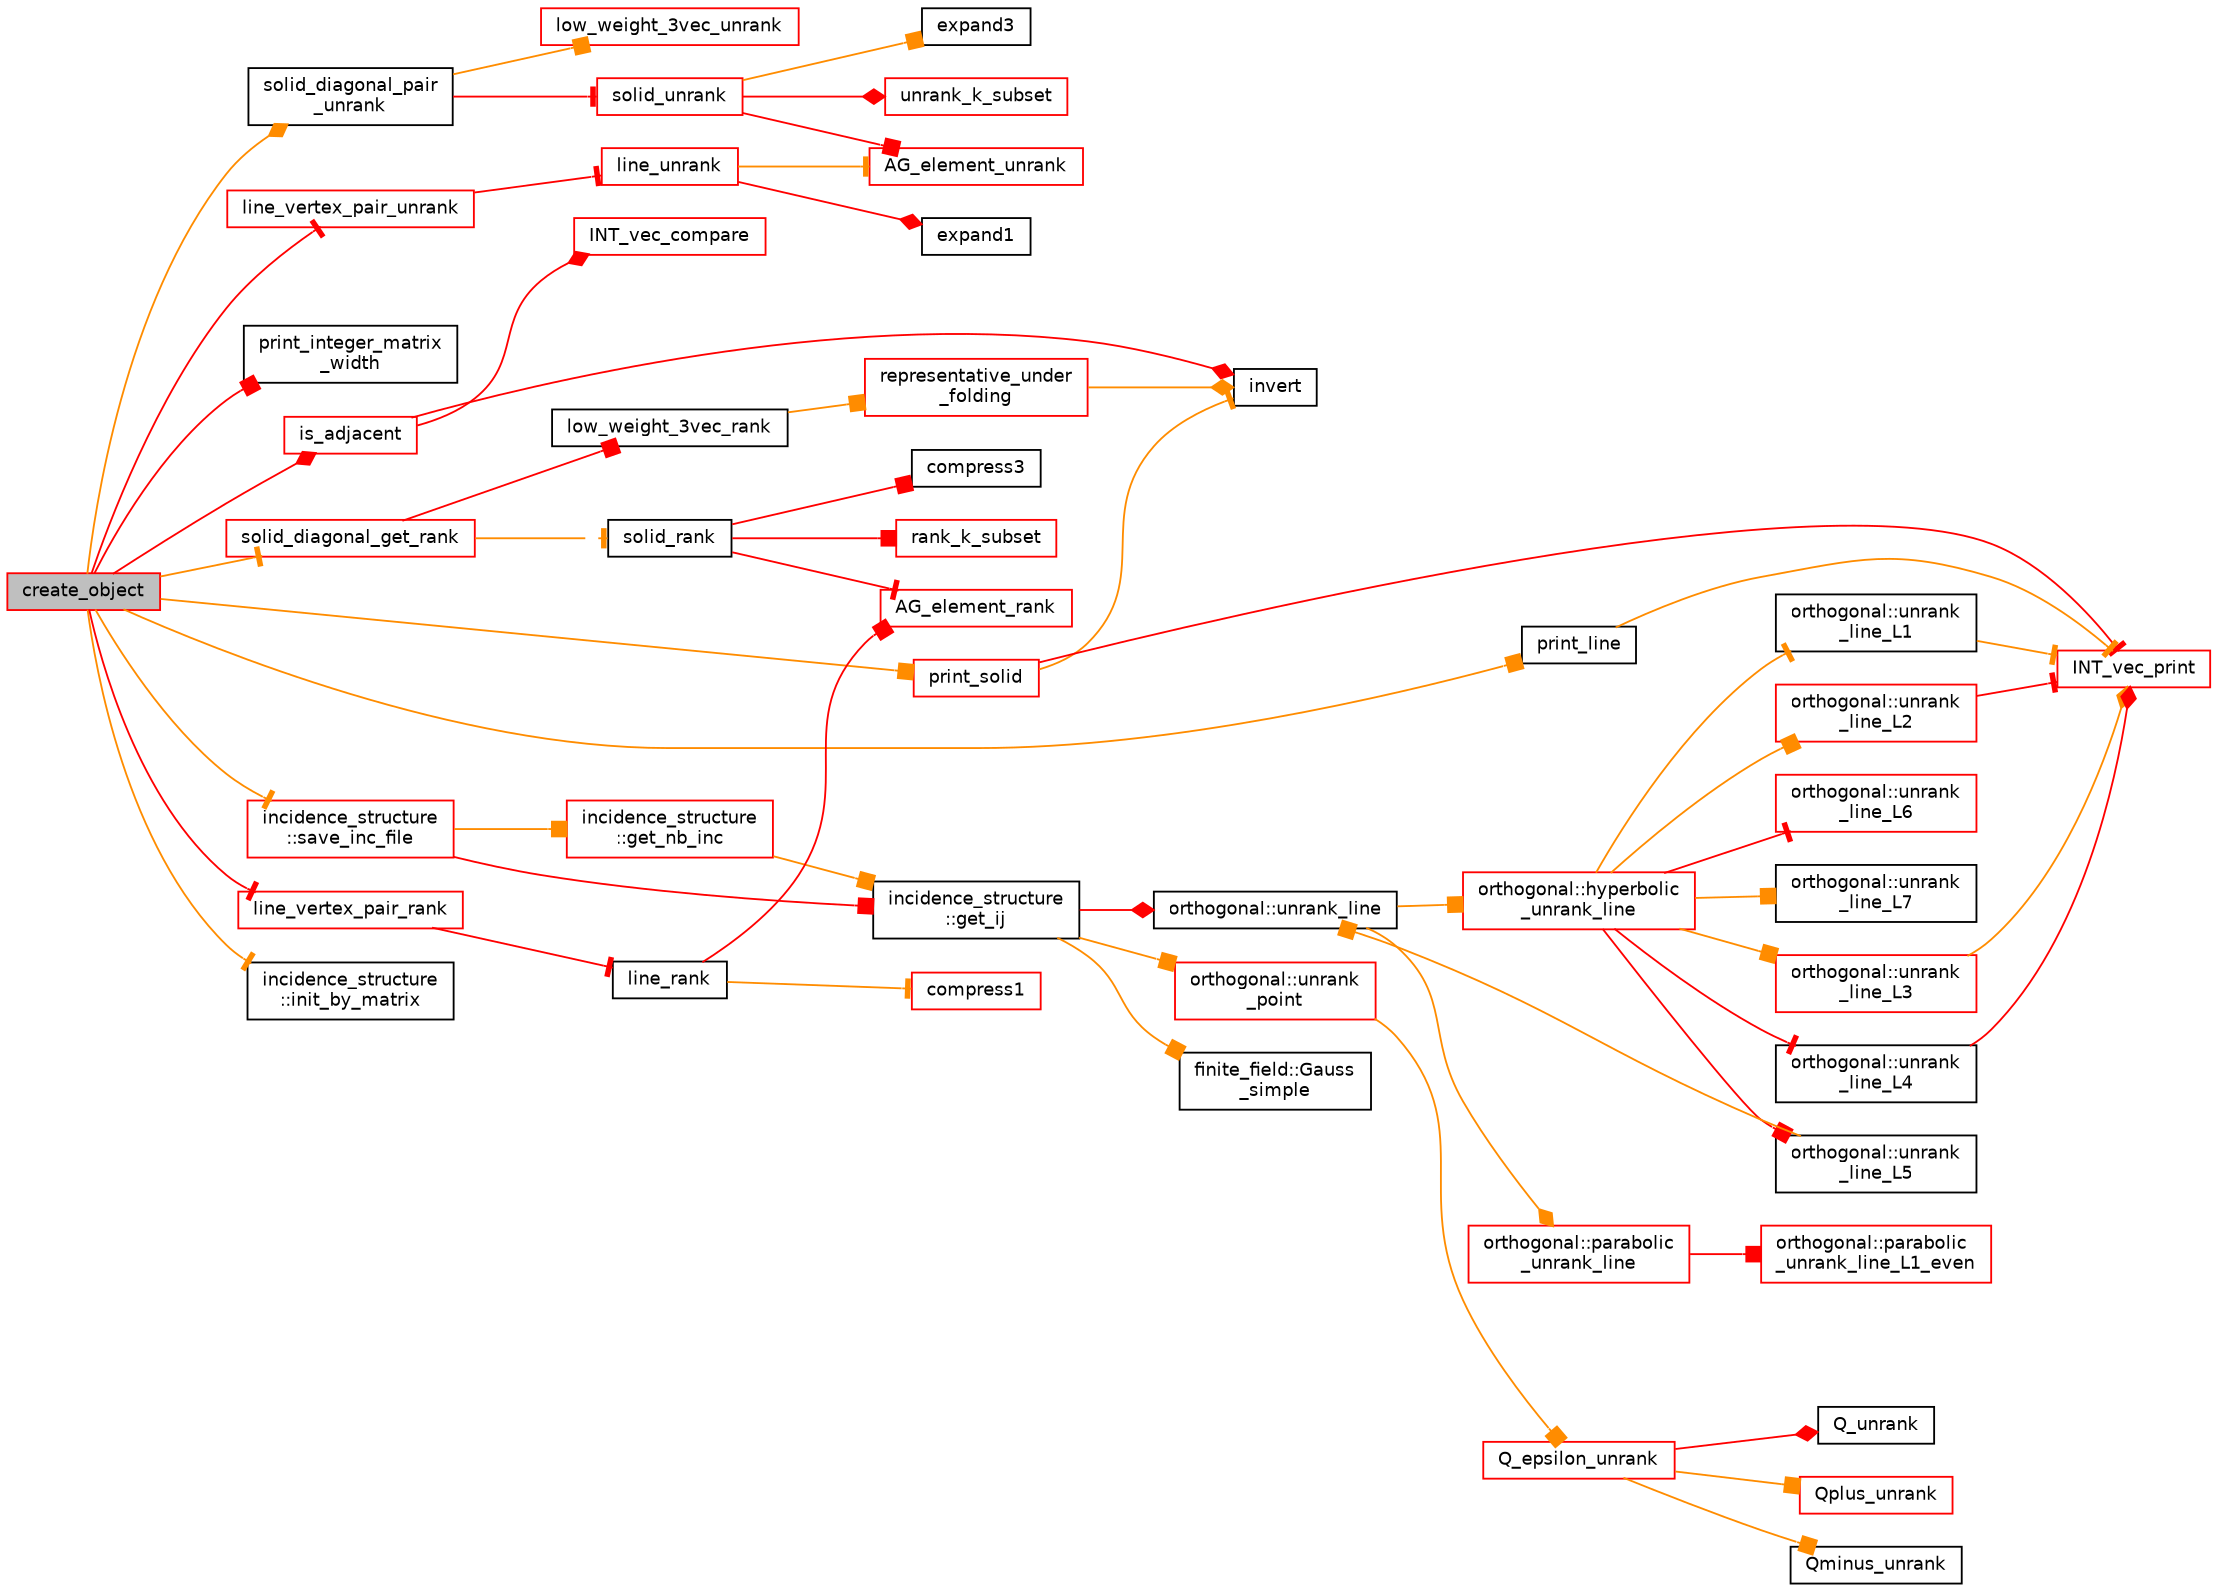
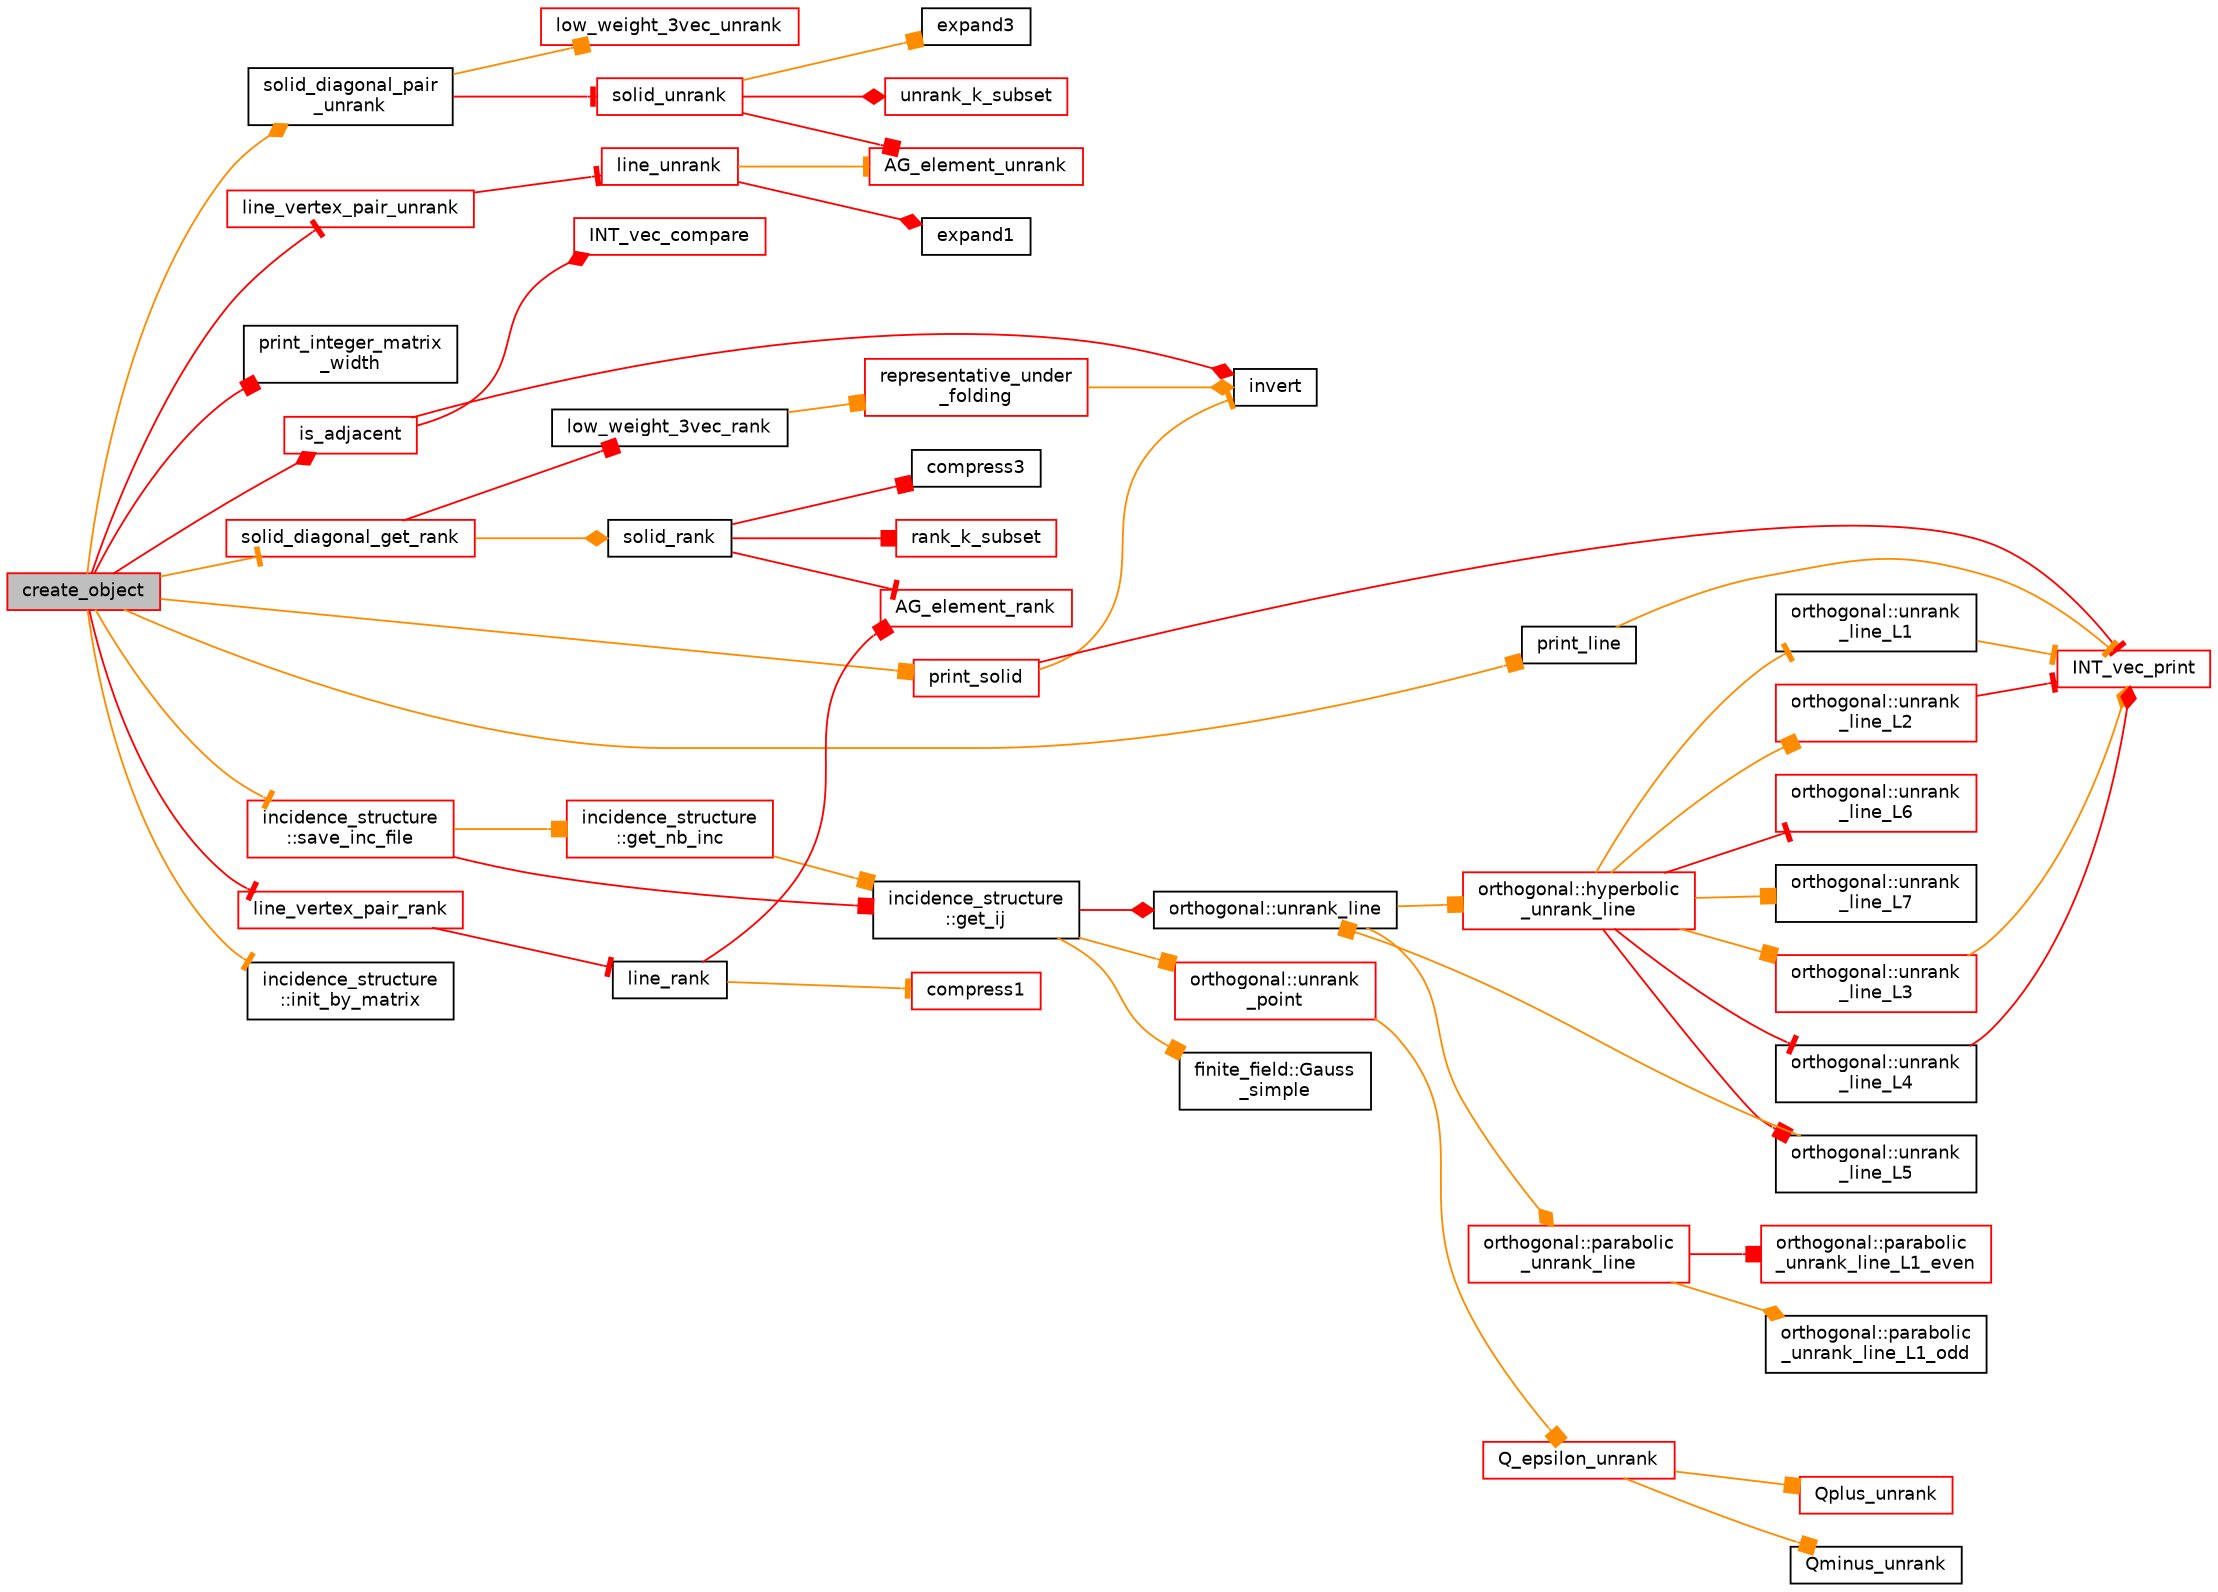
(530, 538) -> (530, 538)
none -> (1876, 1344)
(1876, 1425) -> none
